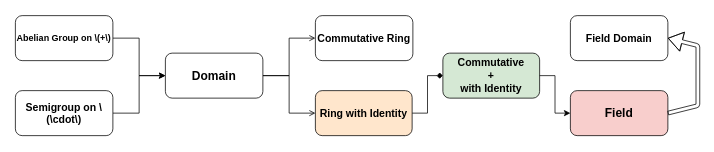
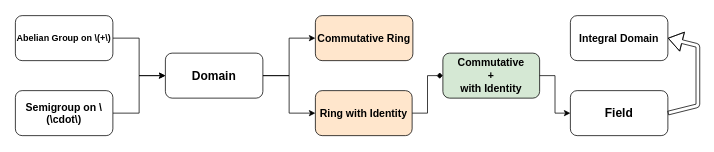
(310, 38) -> (309, 38)
(364, 38) -> (364, 38)
(619, 38) -> (619, 38)
(310, 113) -> (309, 113)
(619, 113) -> (619, 113)
